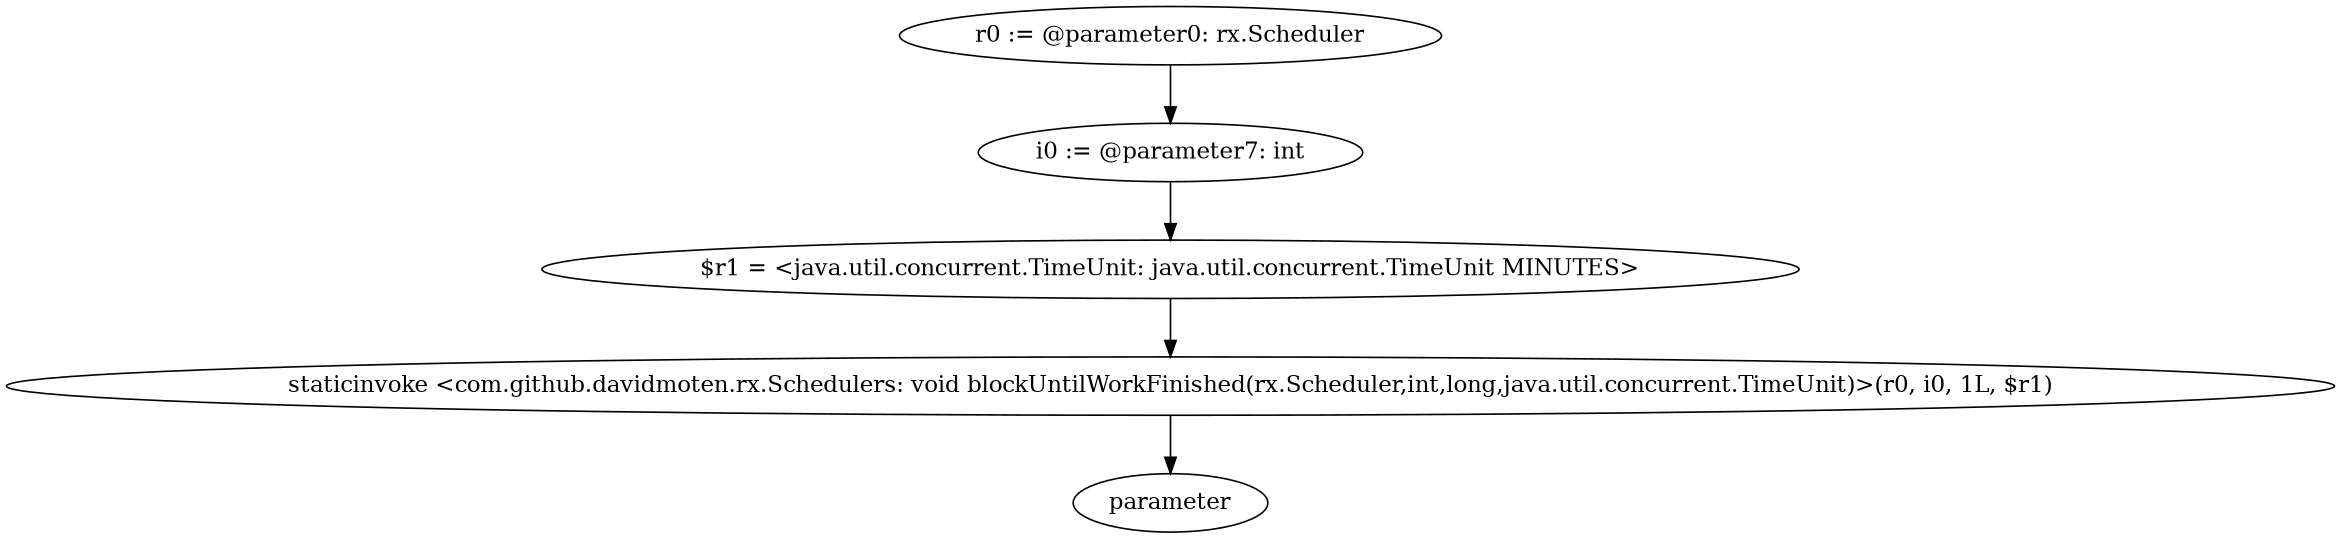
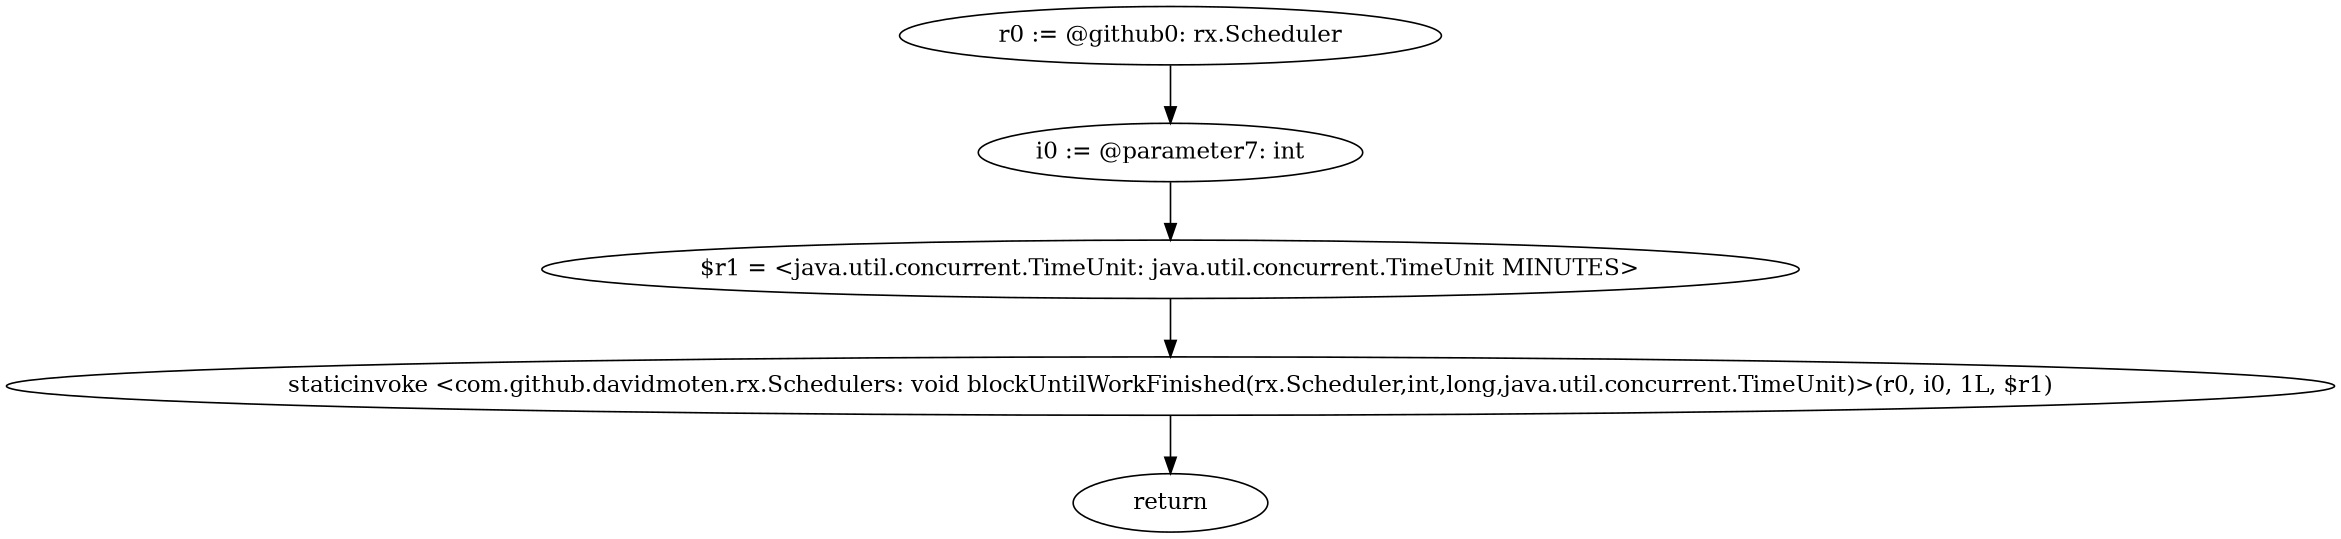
(1170, 36) -> (1170, 36)
(1170, 503) -> (1170, 503)
